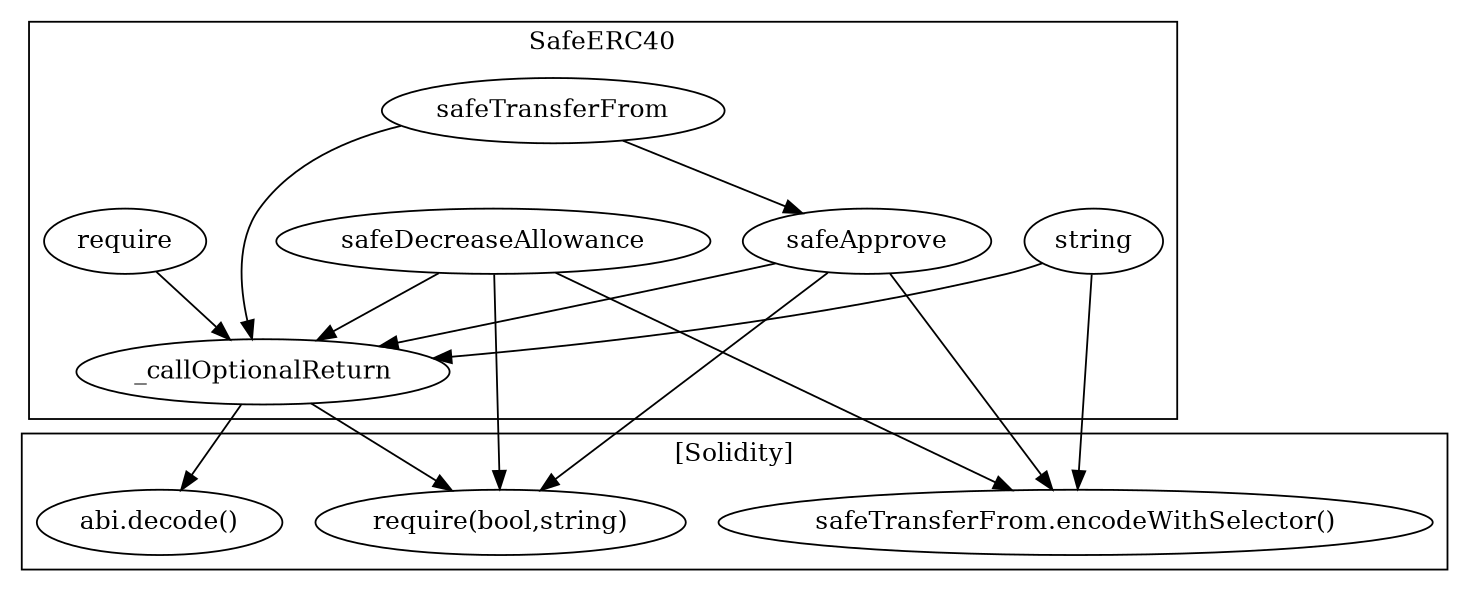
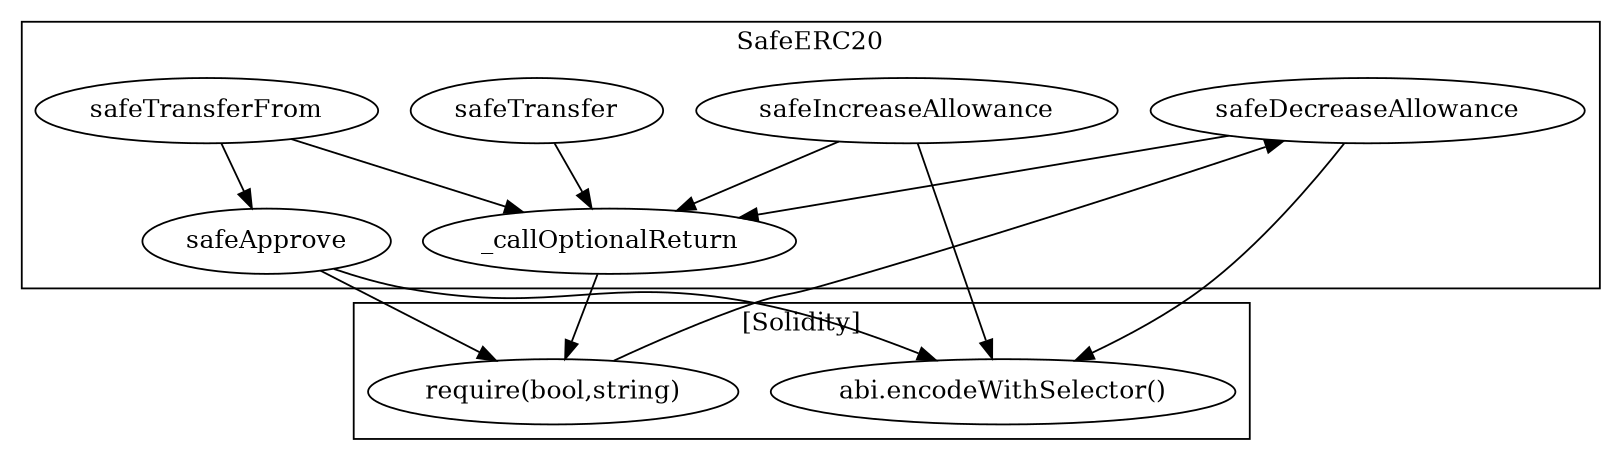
(603, 43) -> (811, 43)
(125, 241) -> (537, 111)
(1094, 241) -> (907, 111)
(587, 304) -> none
(497, 372) -> (939, 251)
(160, 522) -> none
(1076, 522) -> (1003, 392)
